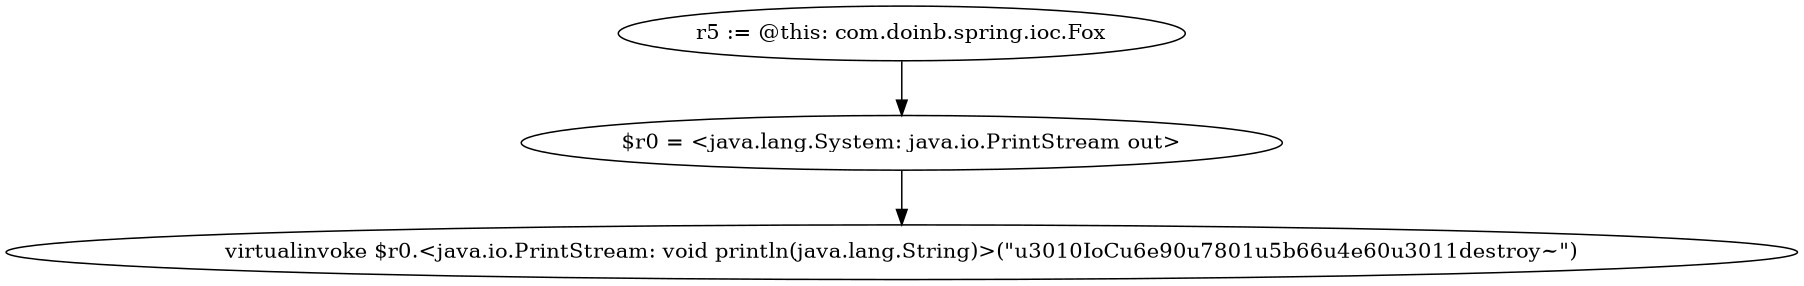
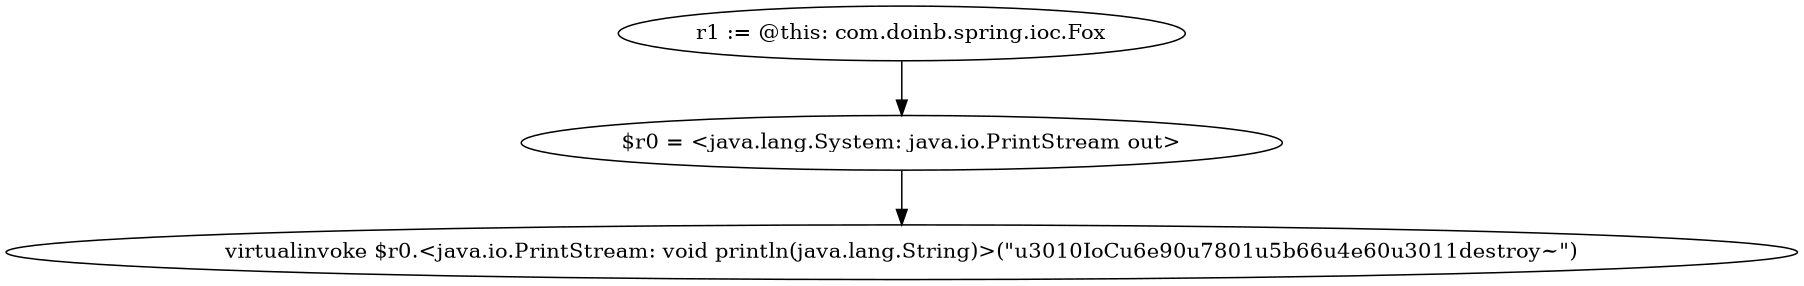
(902, 33) -> (902, 33)
